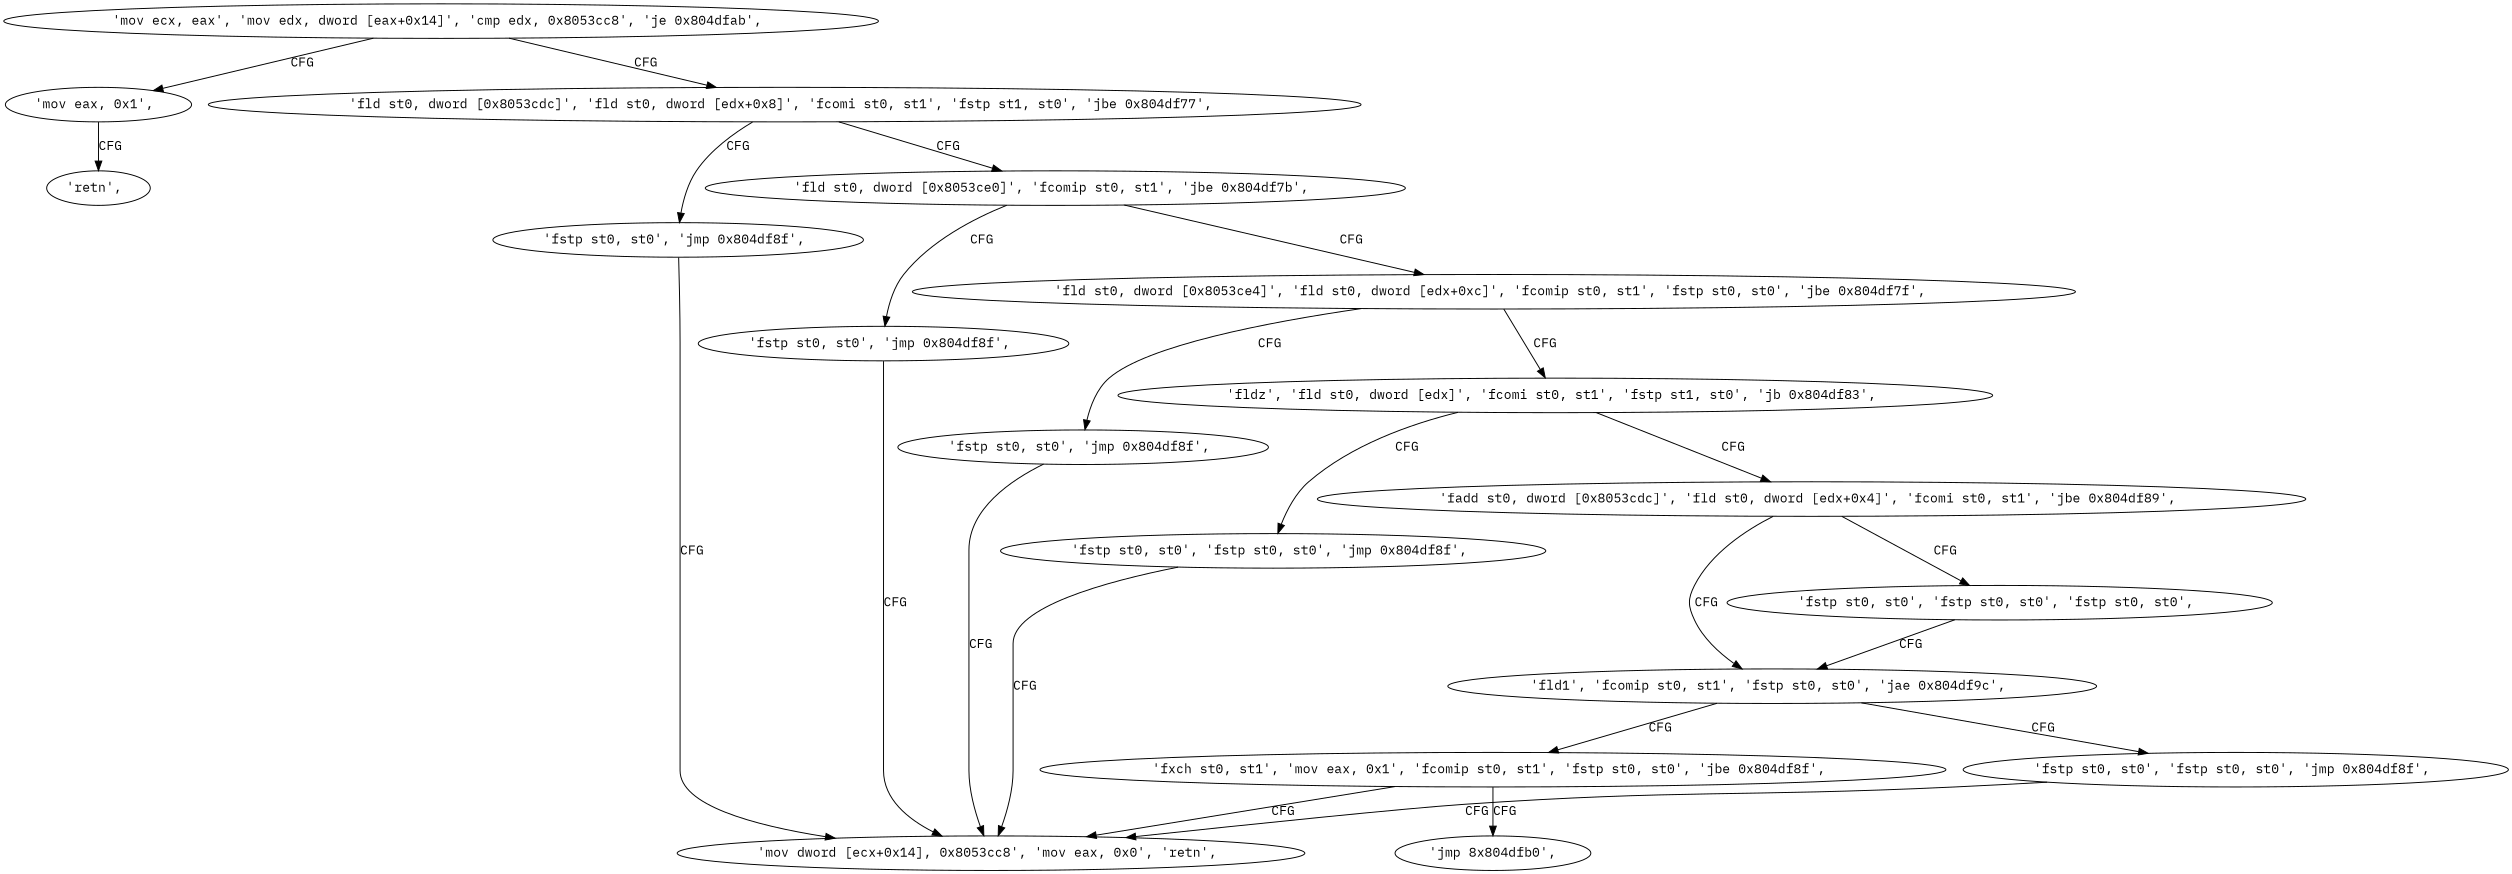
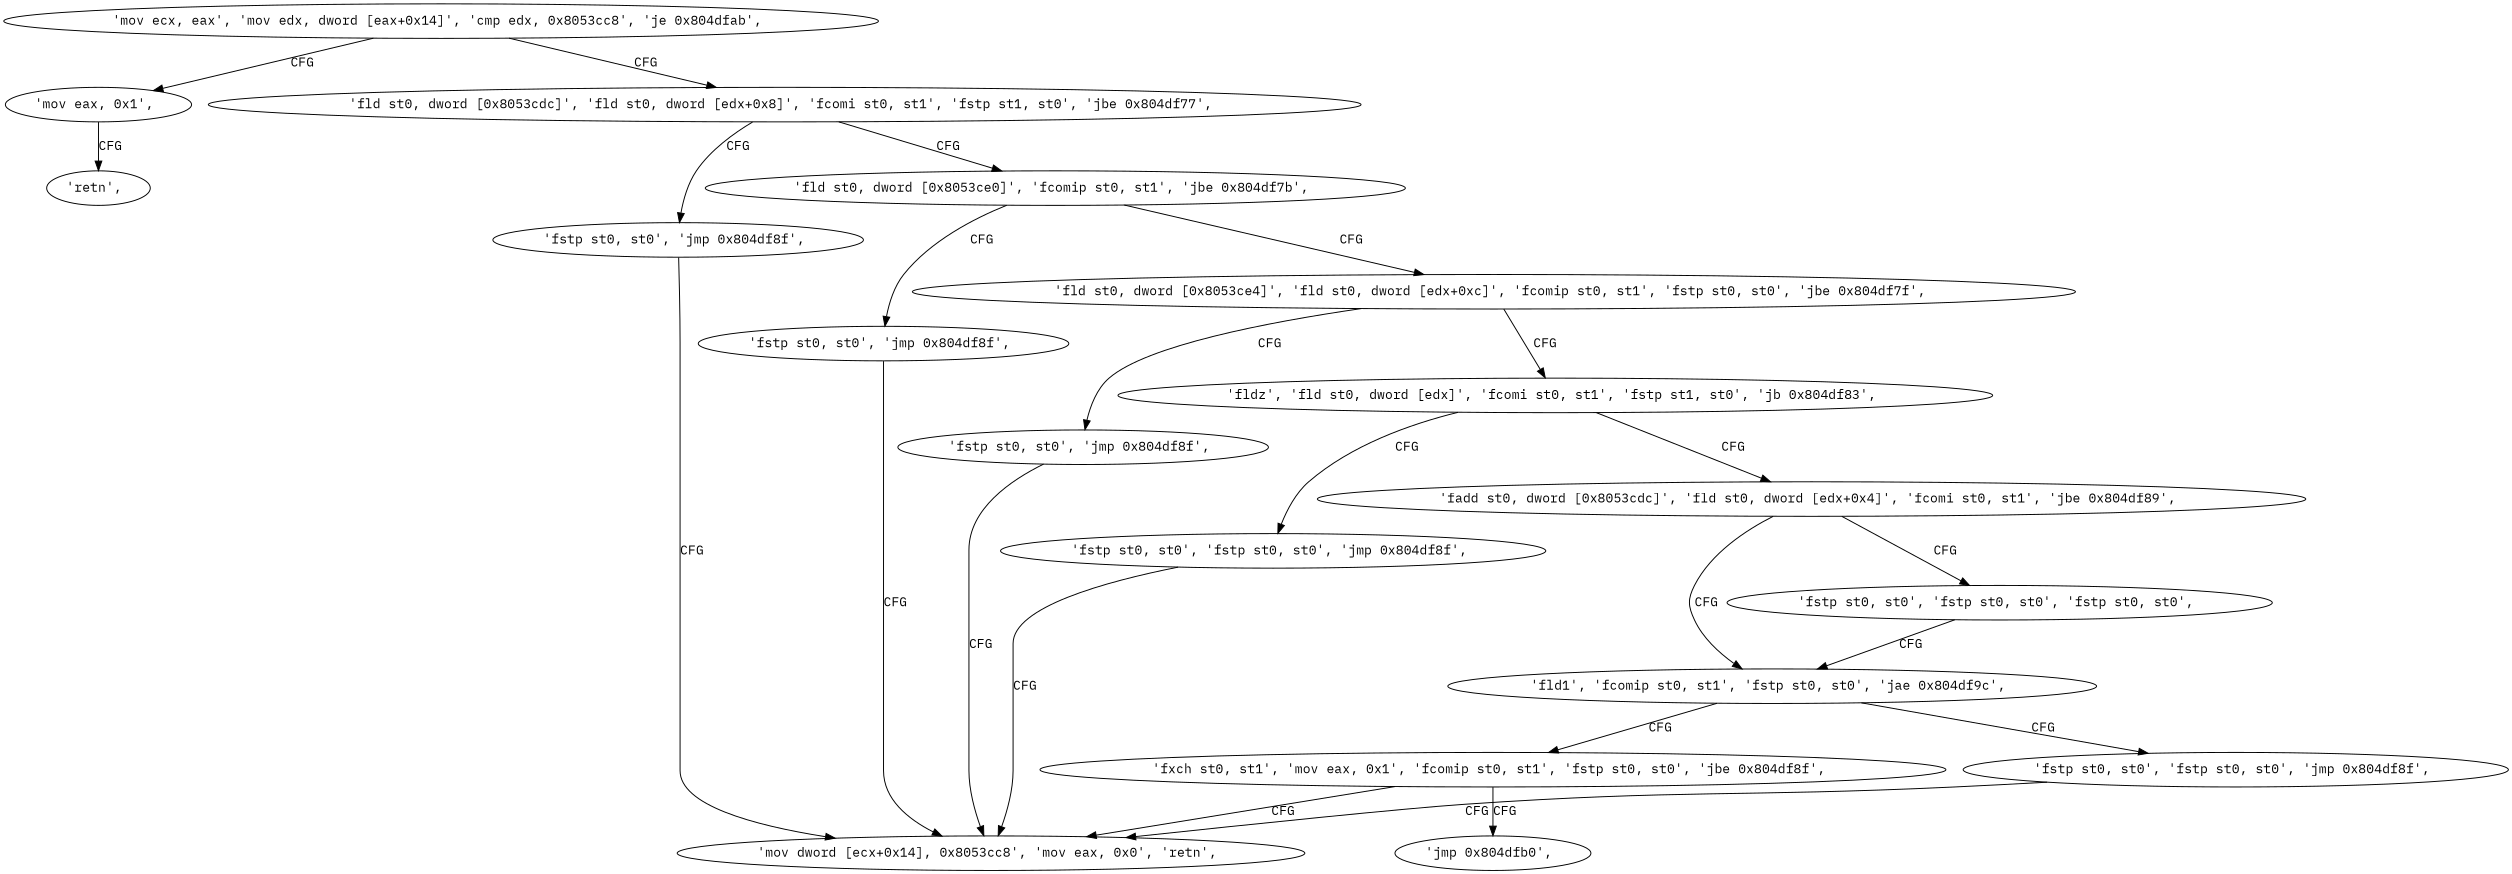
(1493, 853) -> (1493, 853)
